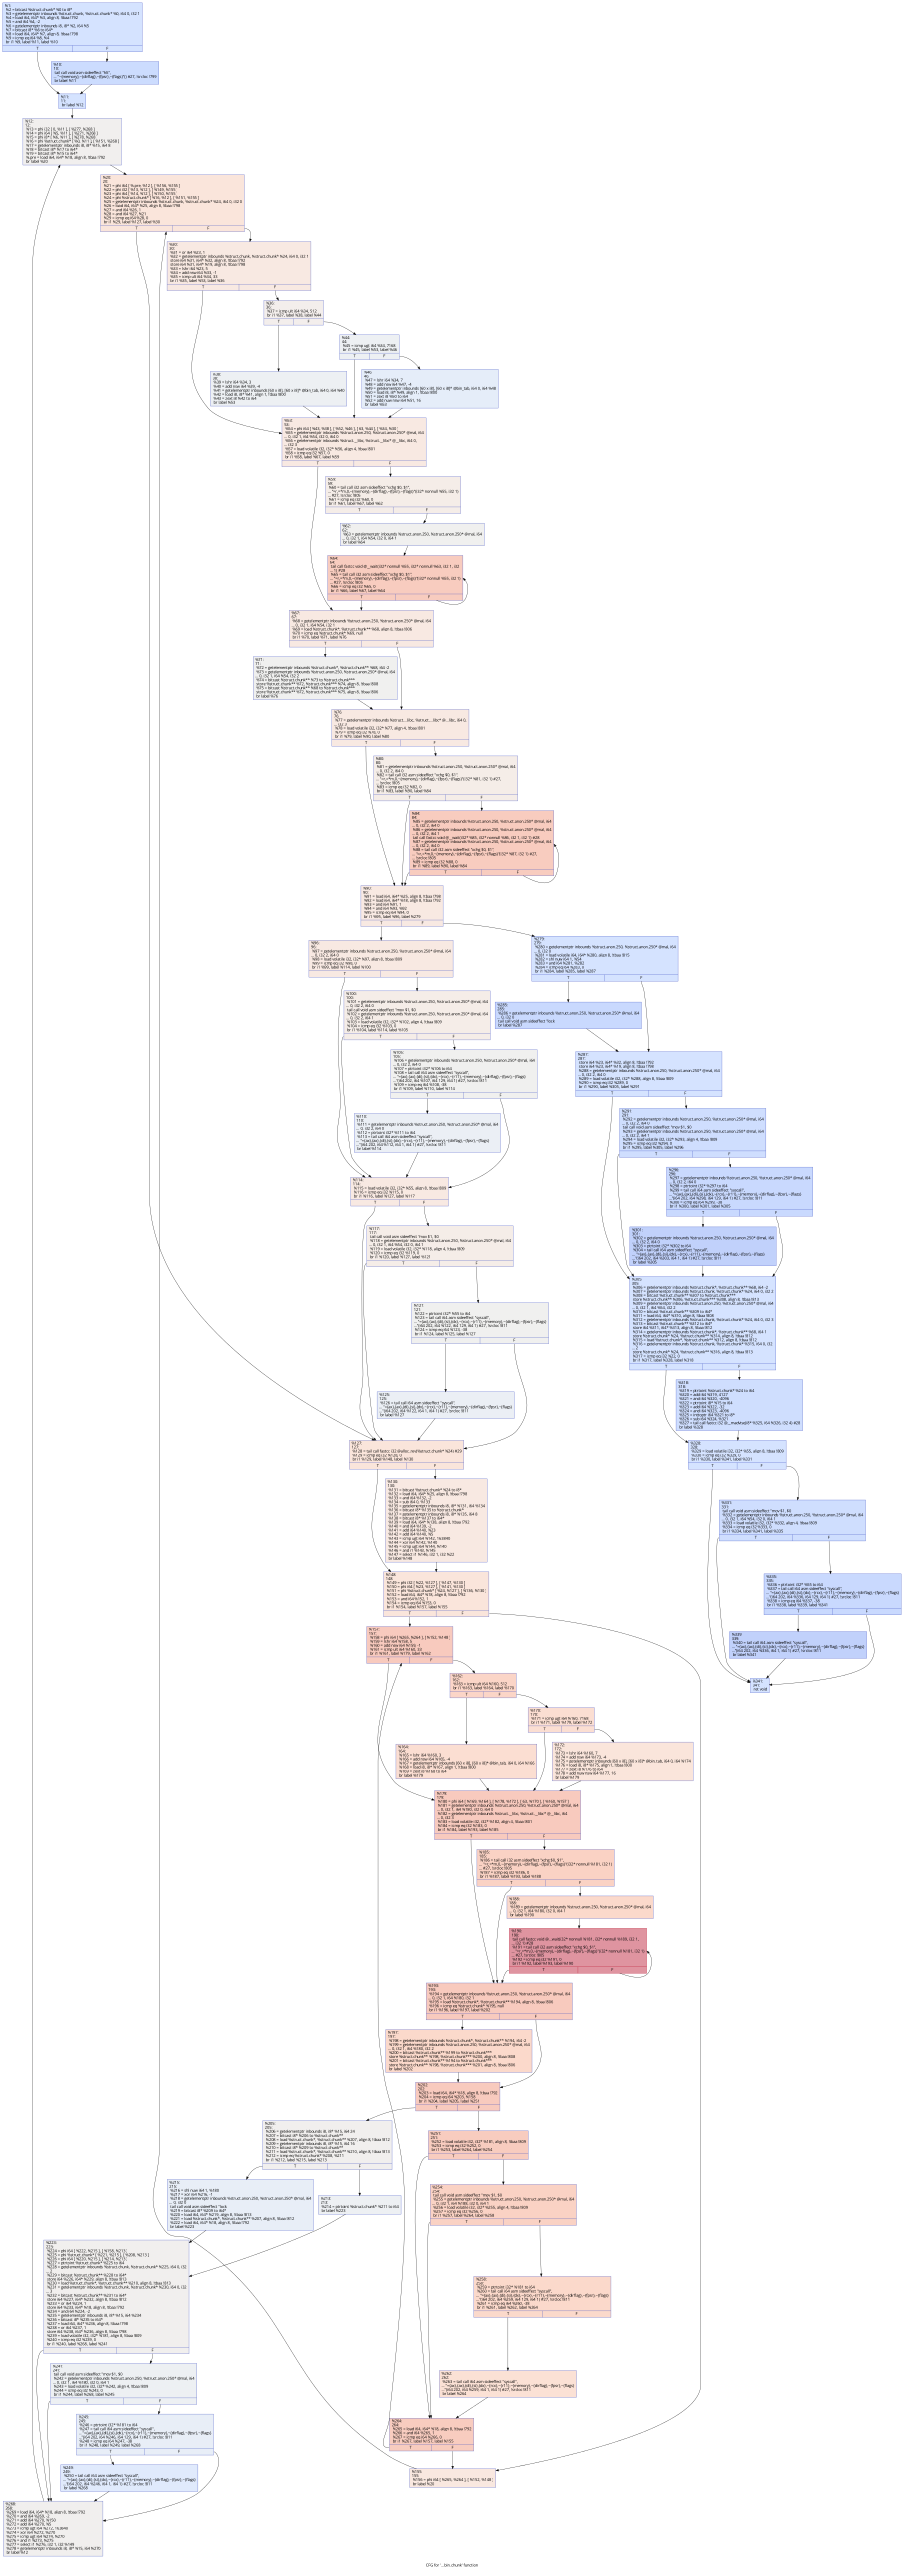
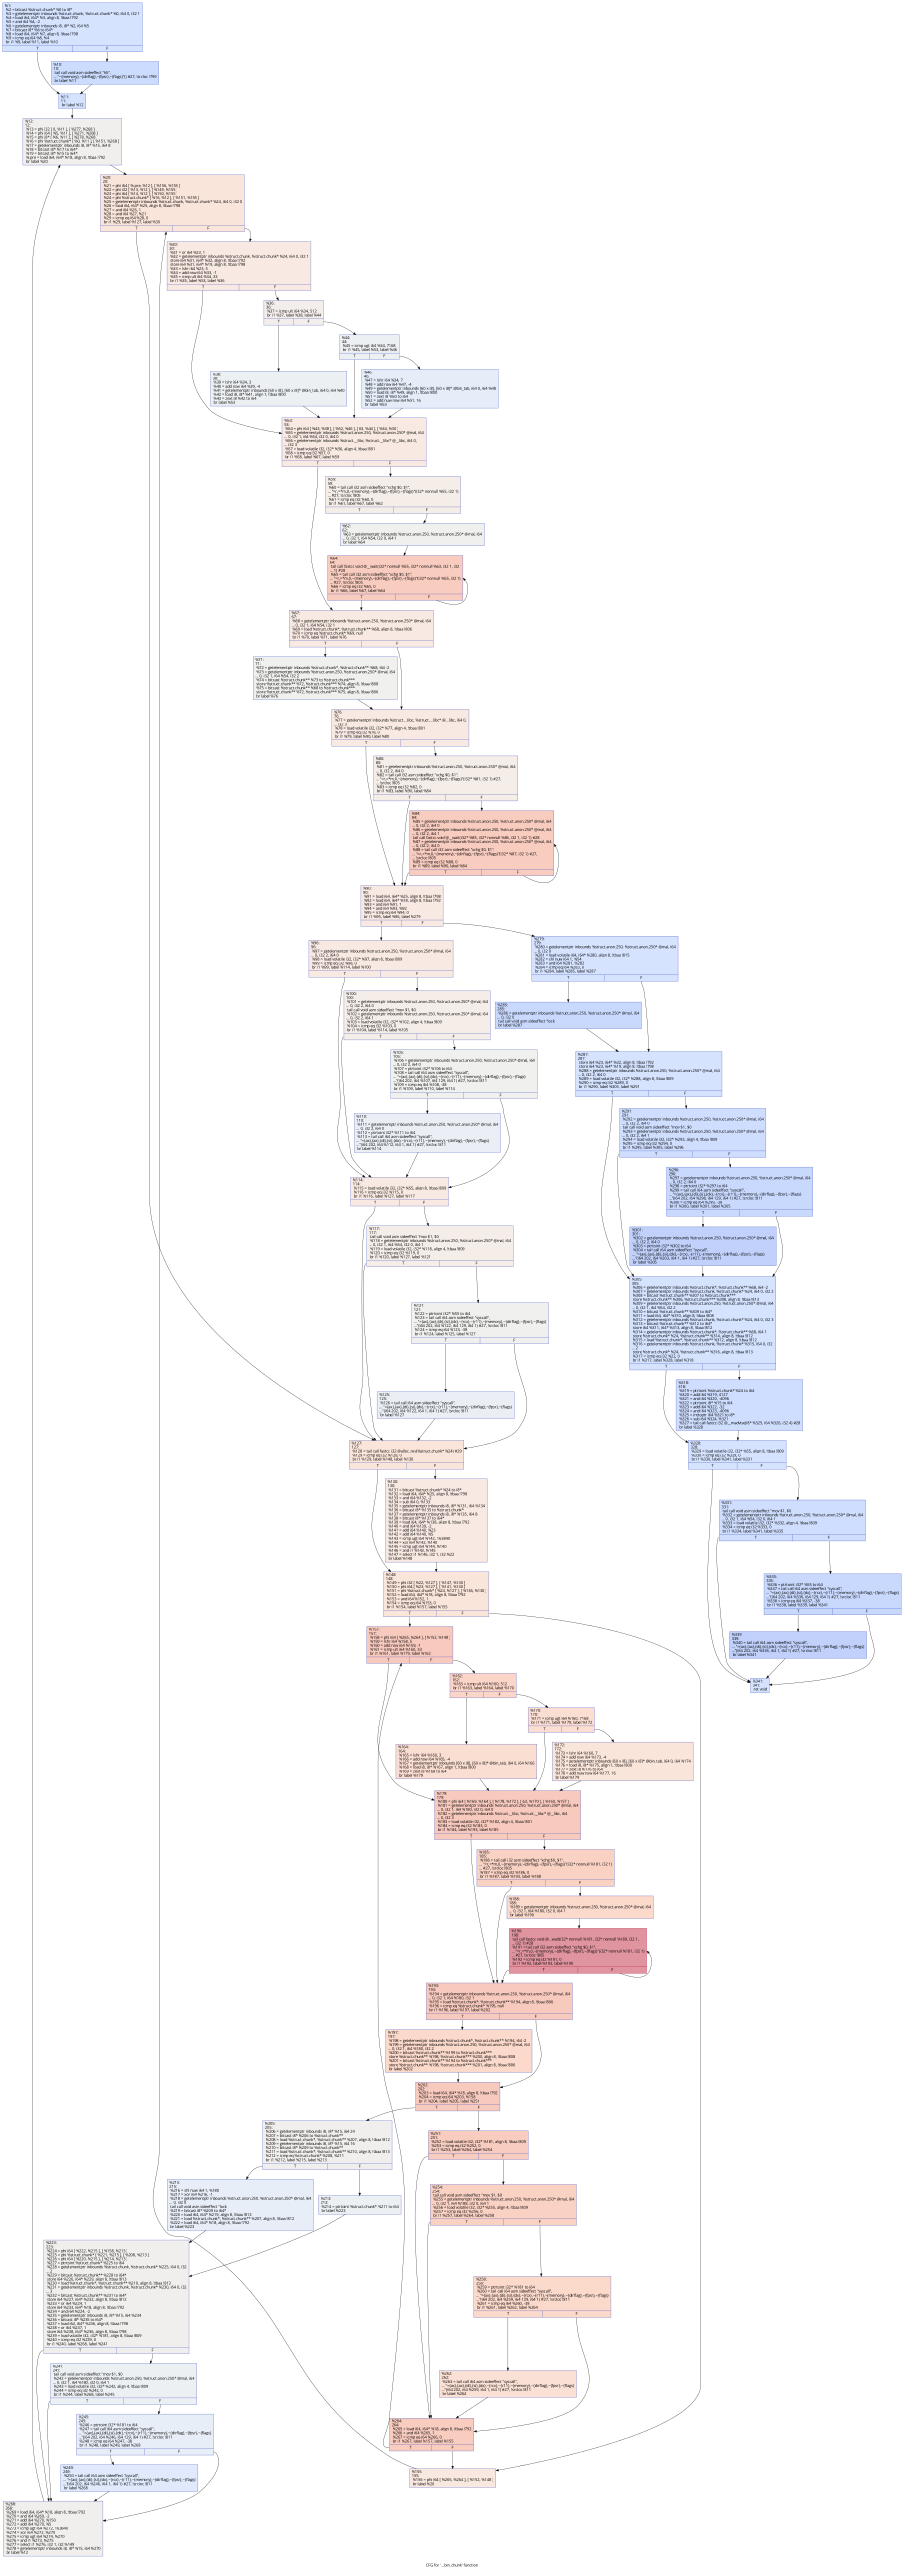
none -> (573, 2410)
